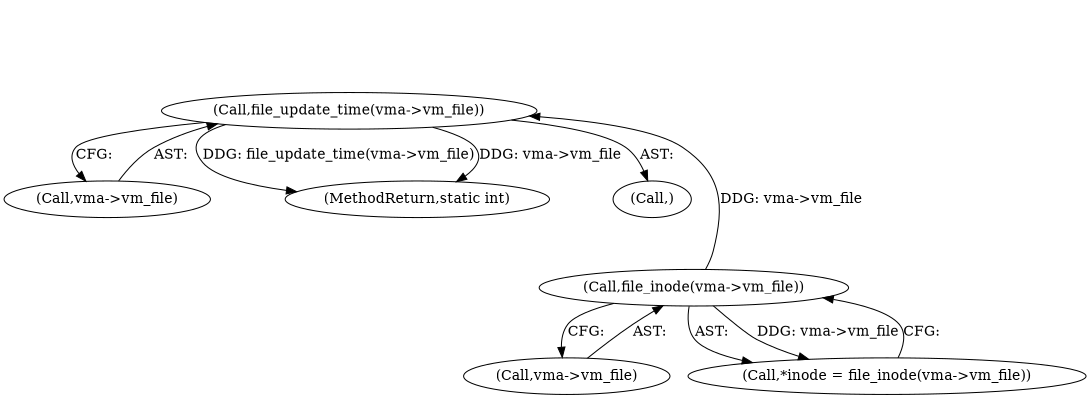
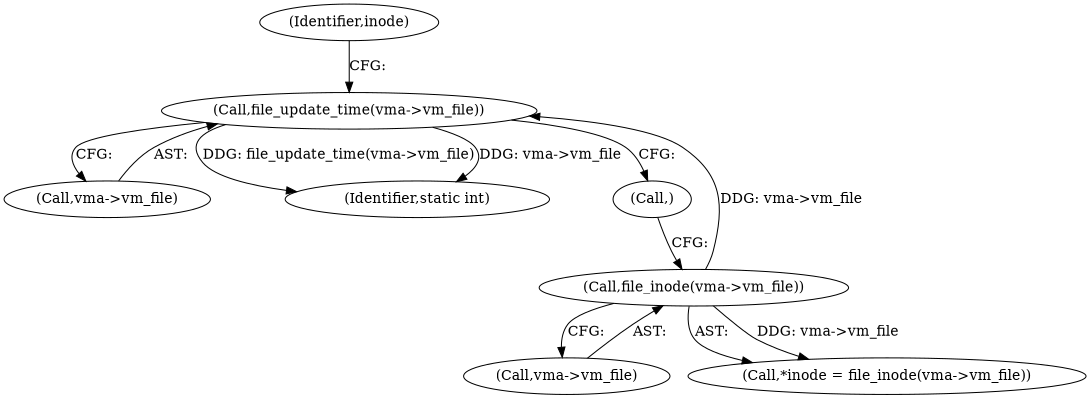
none -> (349, 22)
(659, 155) -> (659, 155)
(417, 199) -> (417, 199)
(885, 314) -> (666, 239)
